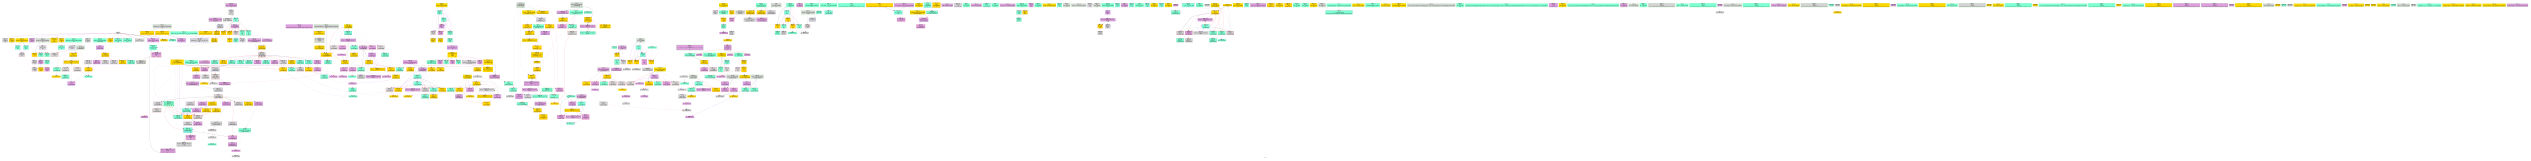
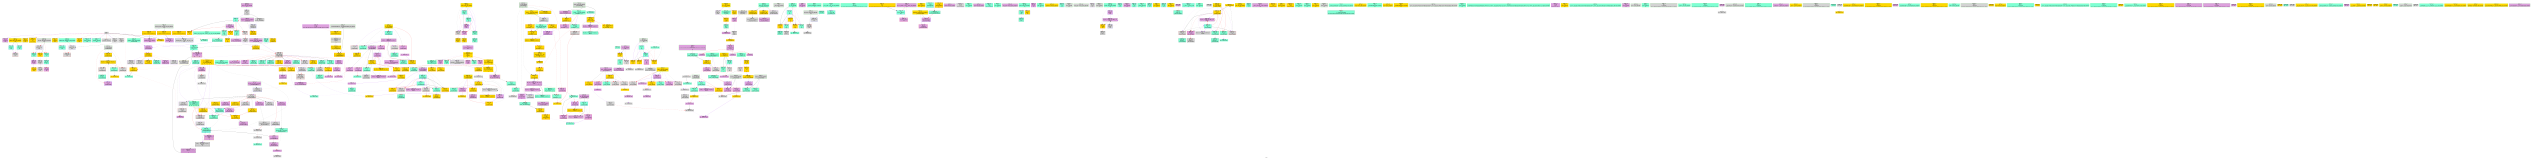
none -> (217, 40)
